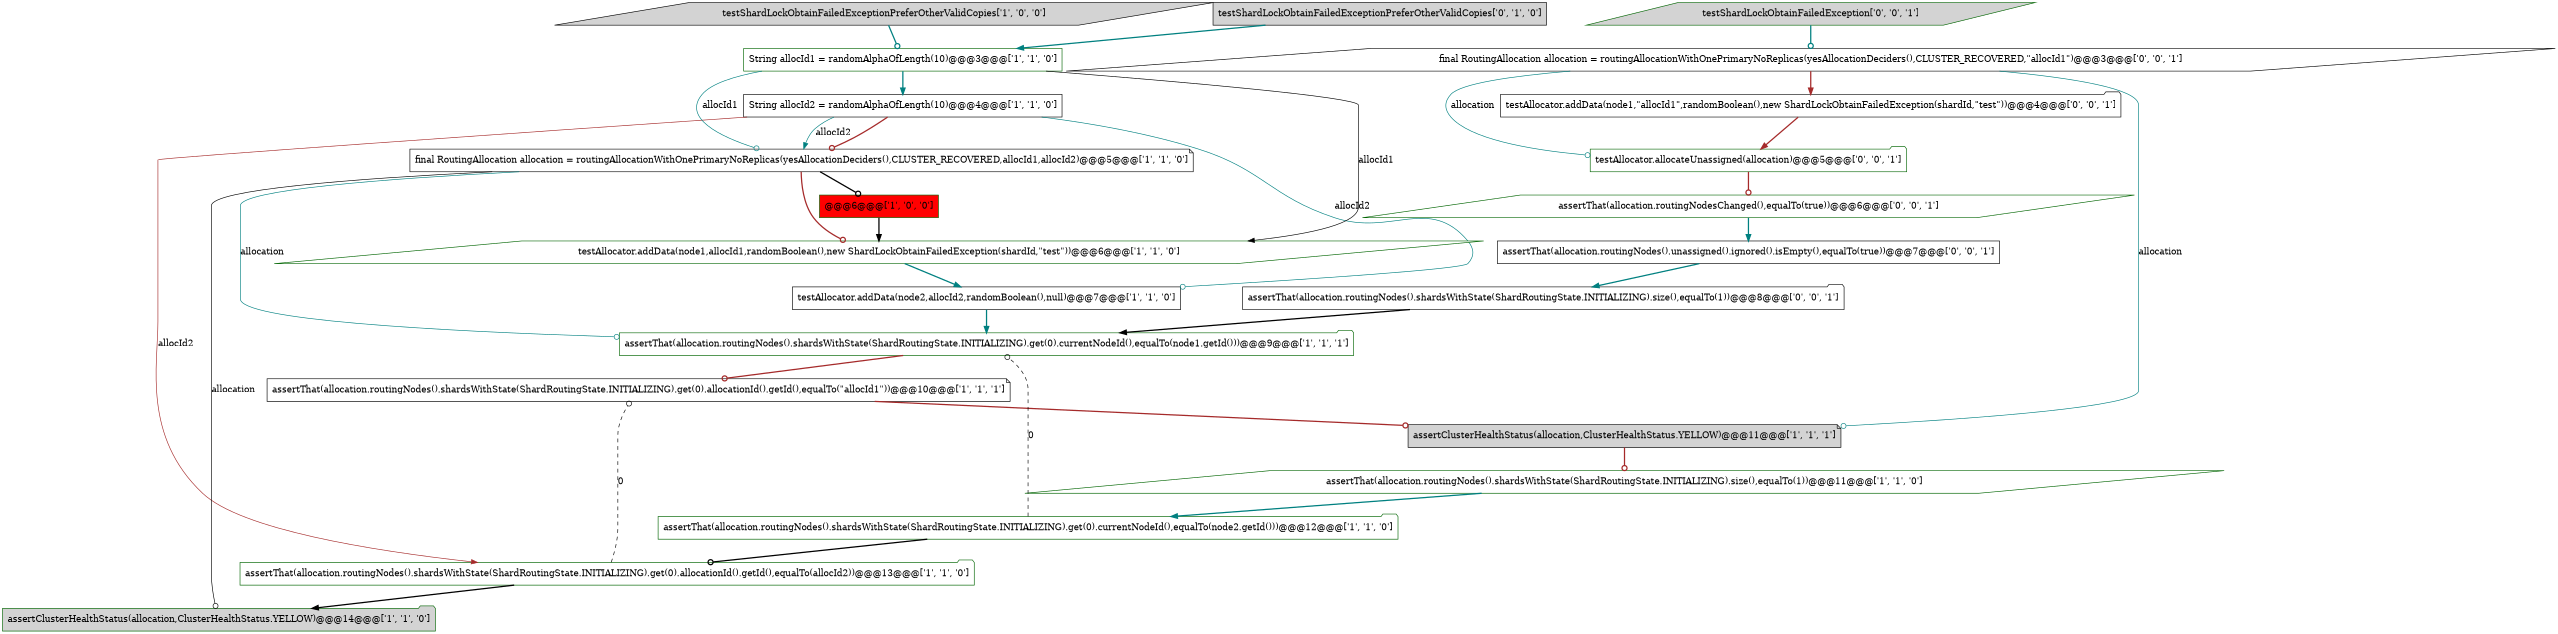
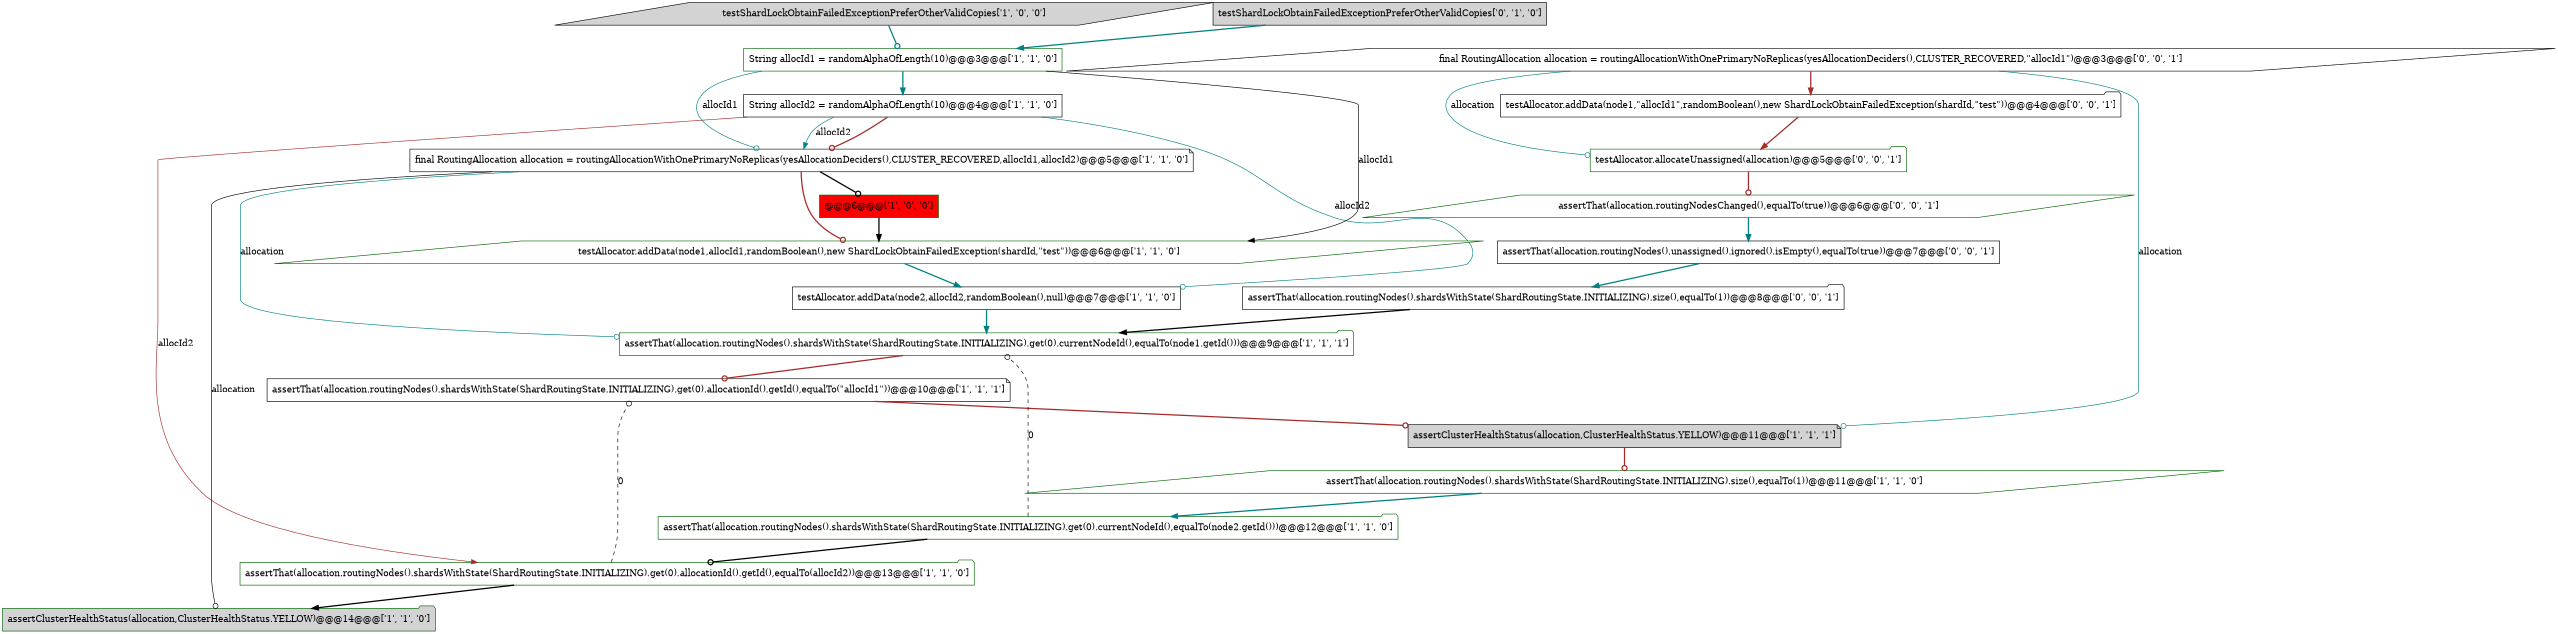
(1811, 14) -> none
